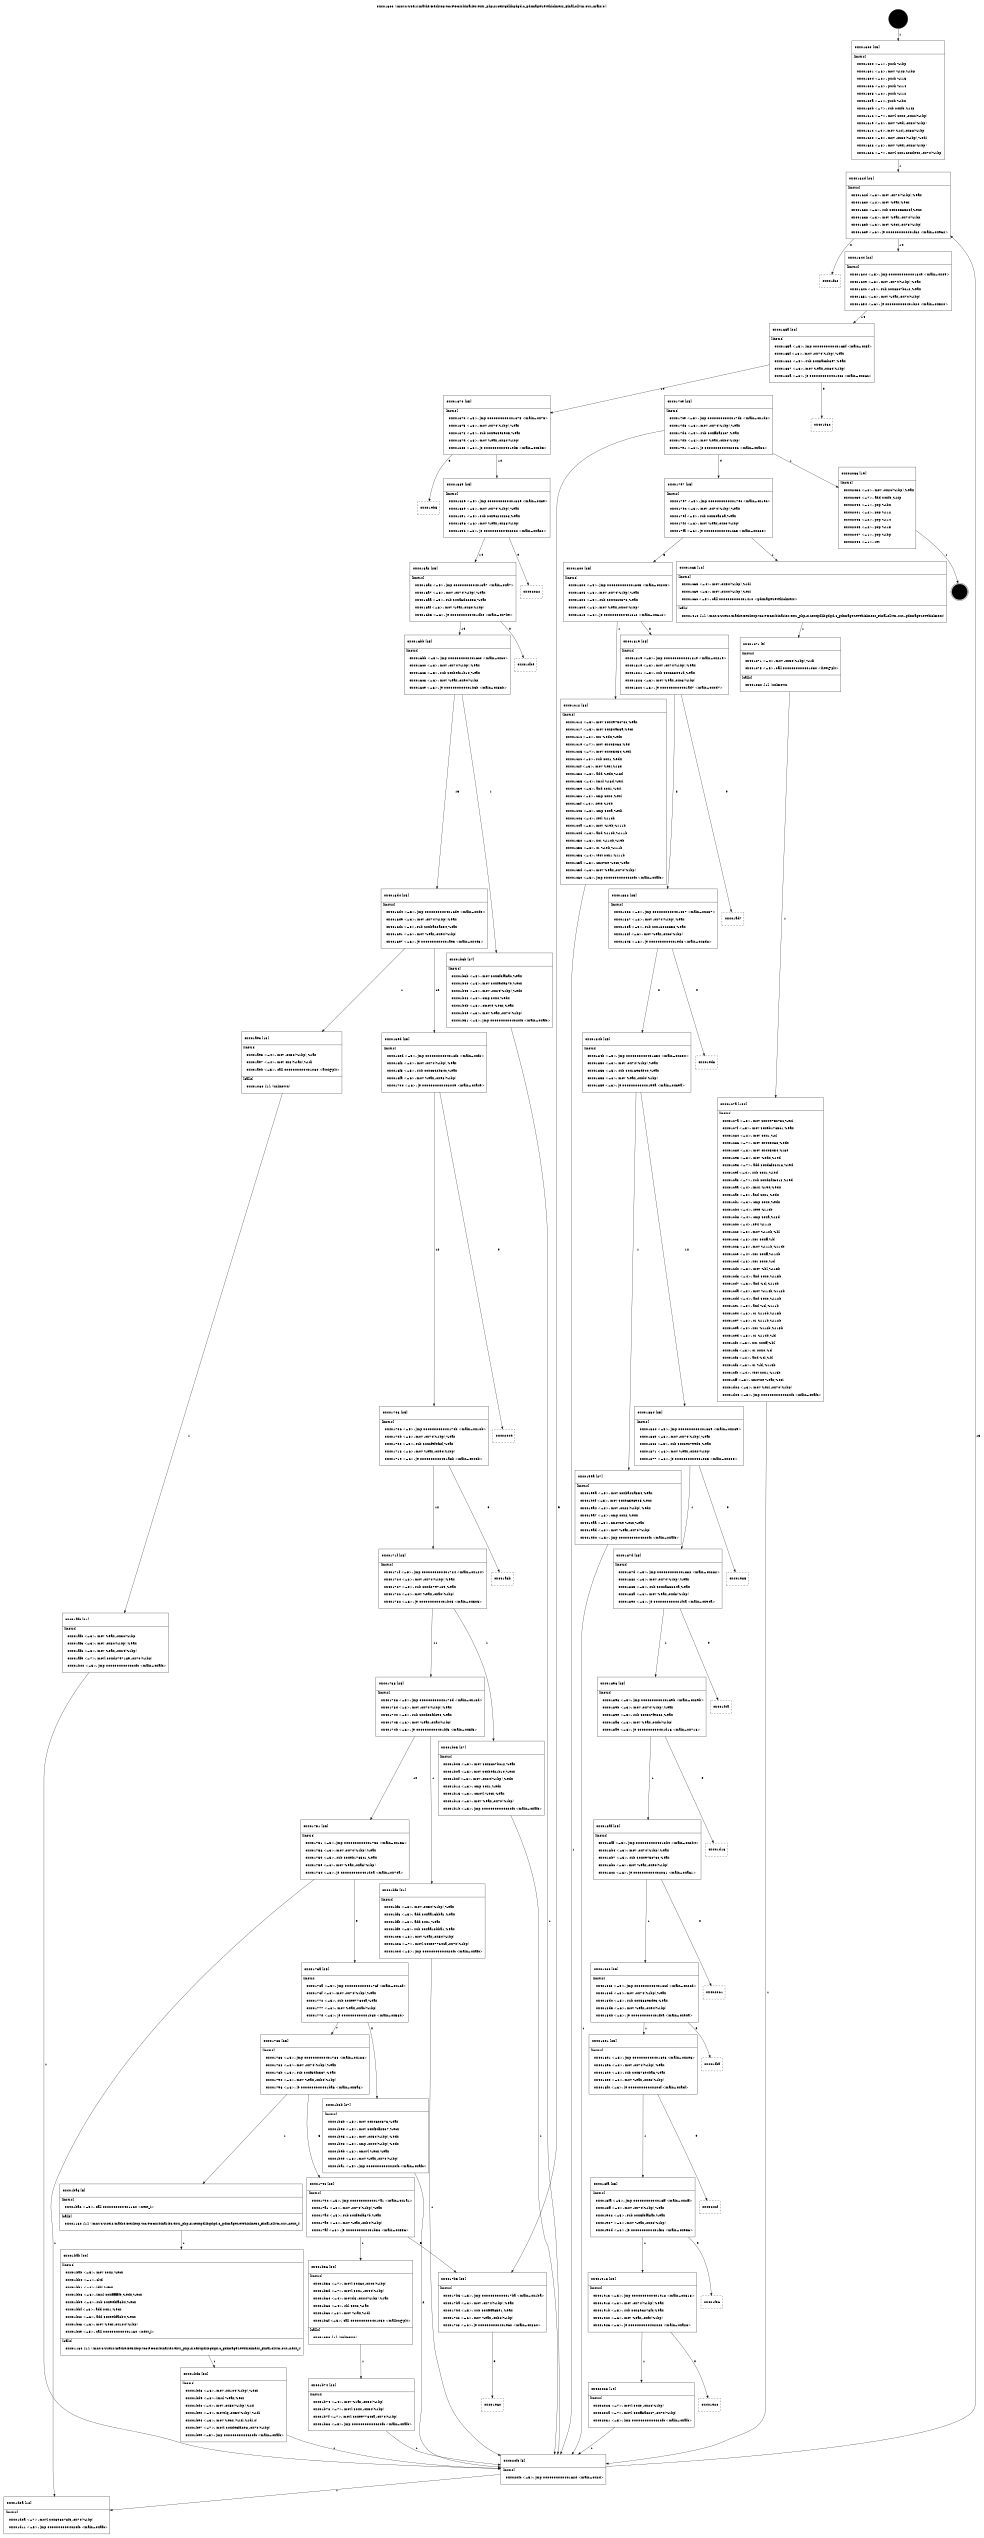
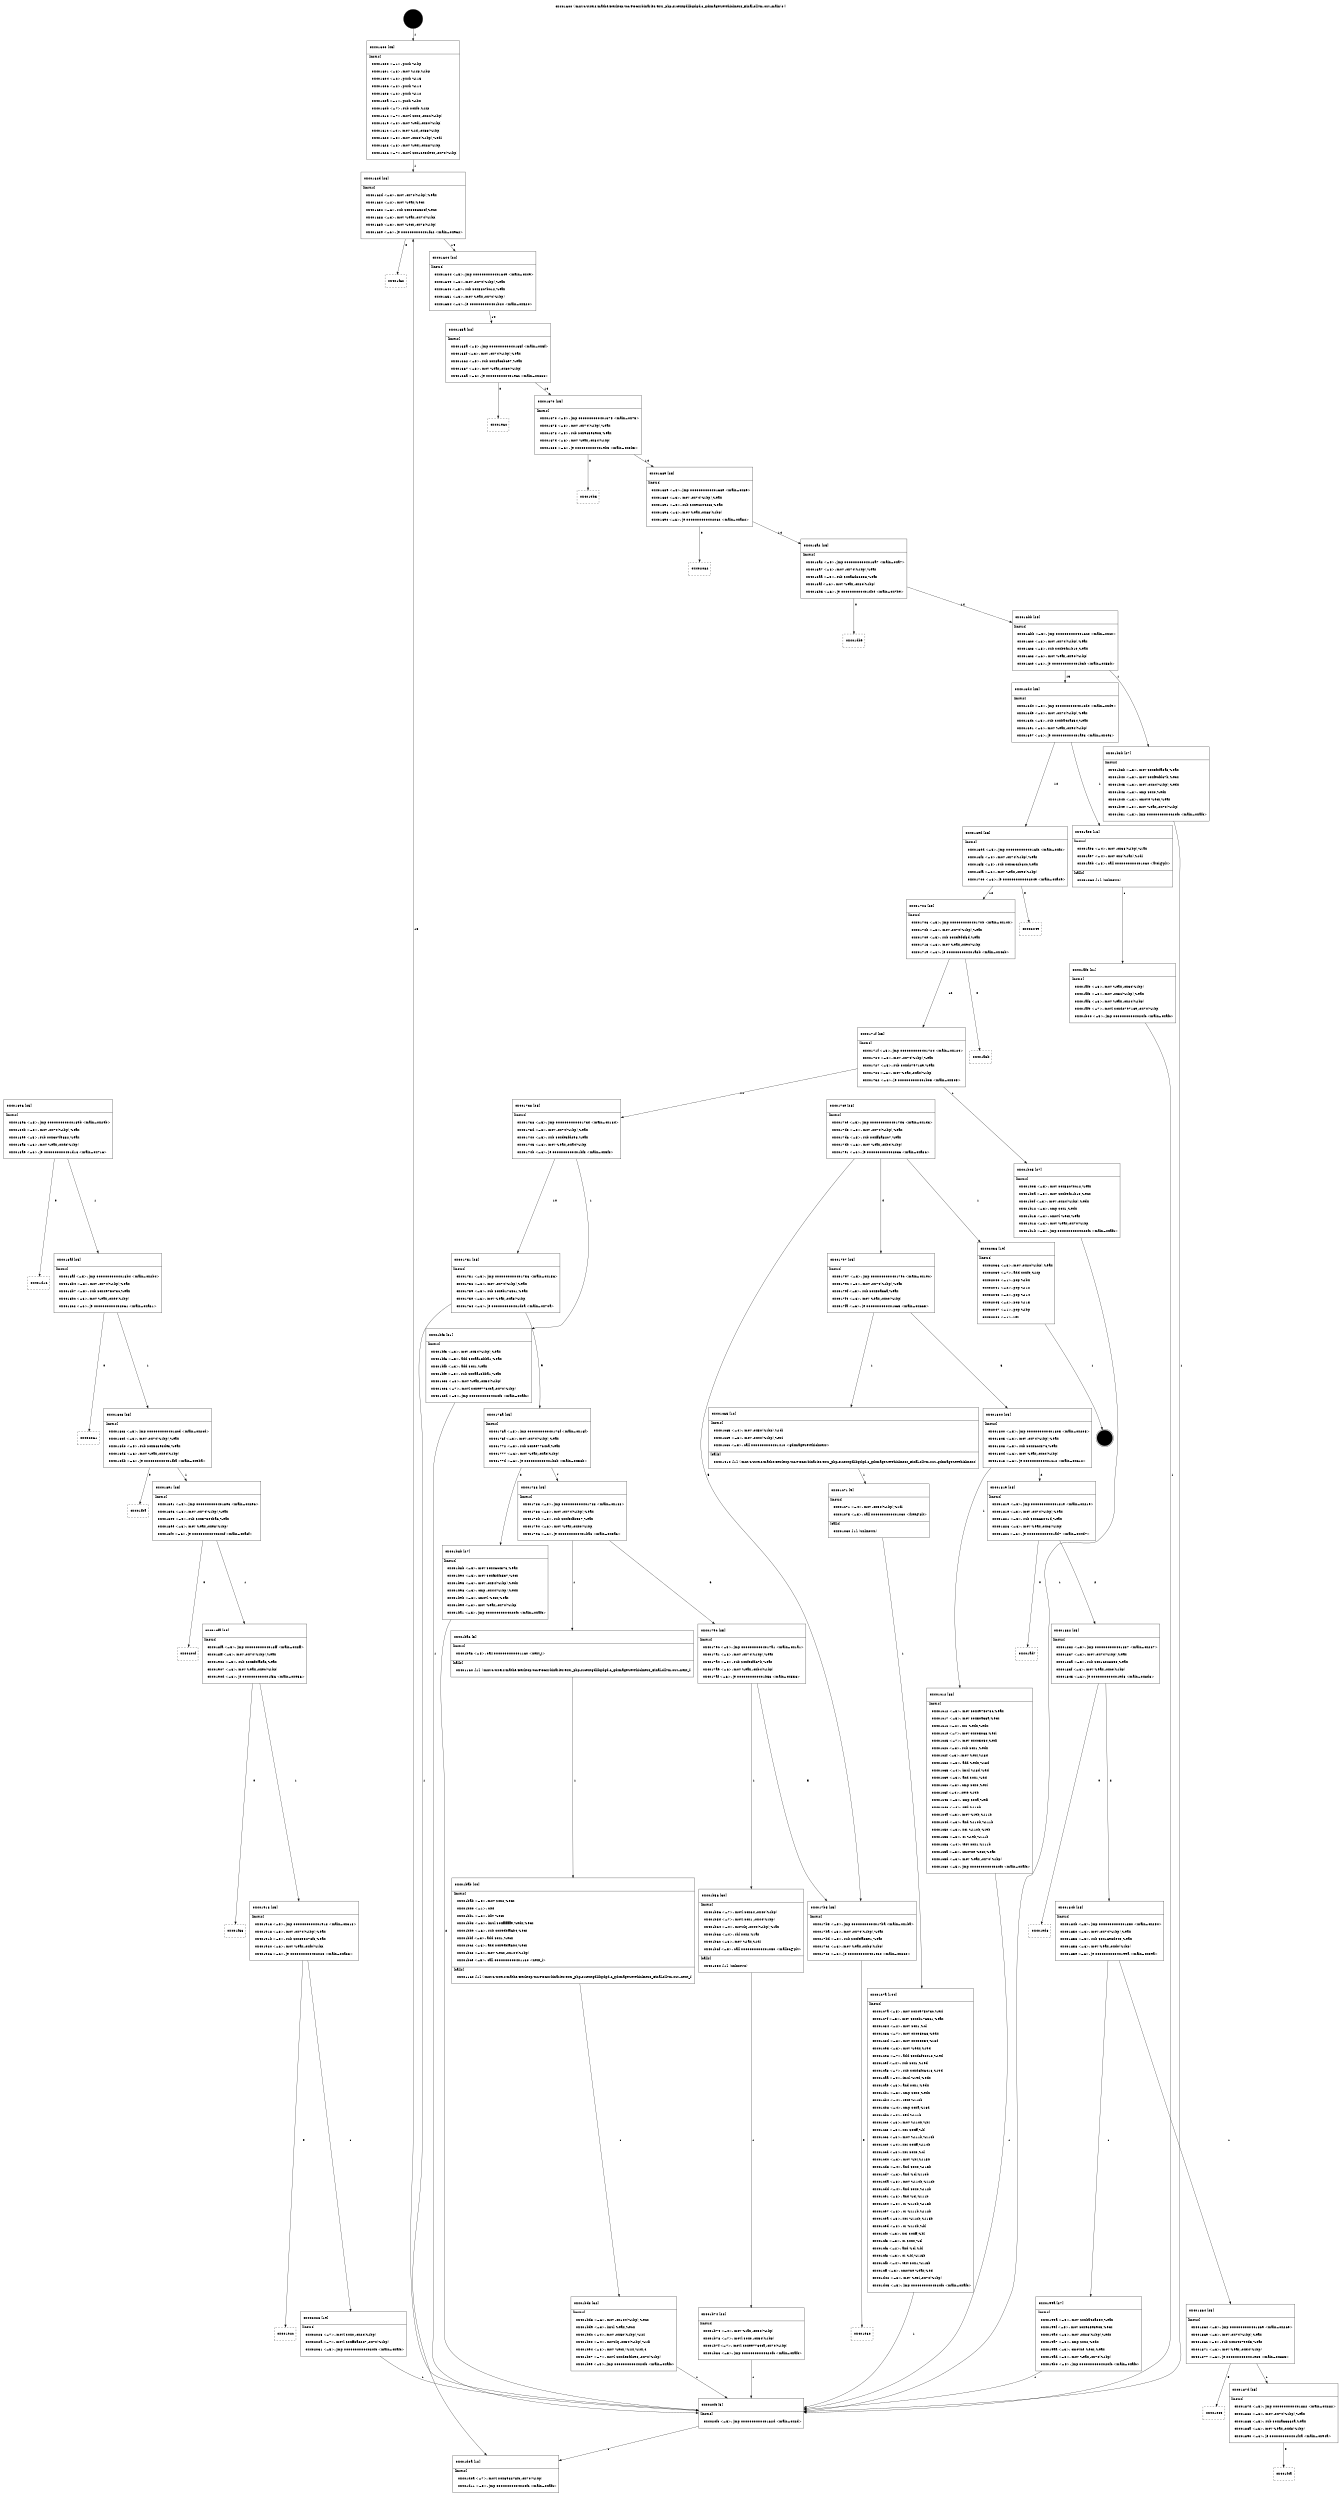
(686, 1250) -> (1228, 2140)
(660, 1642) -> none
